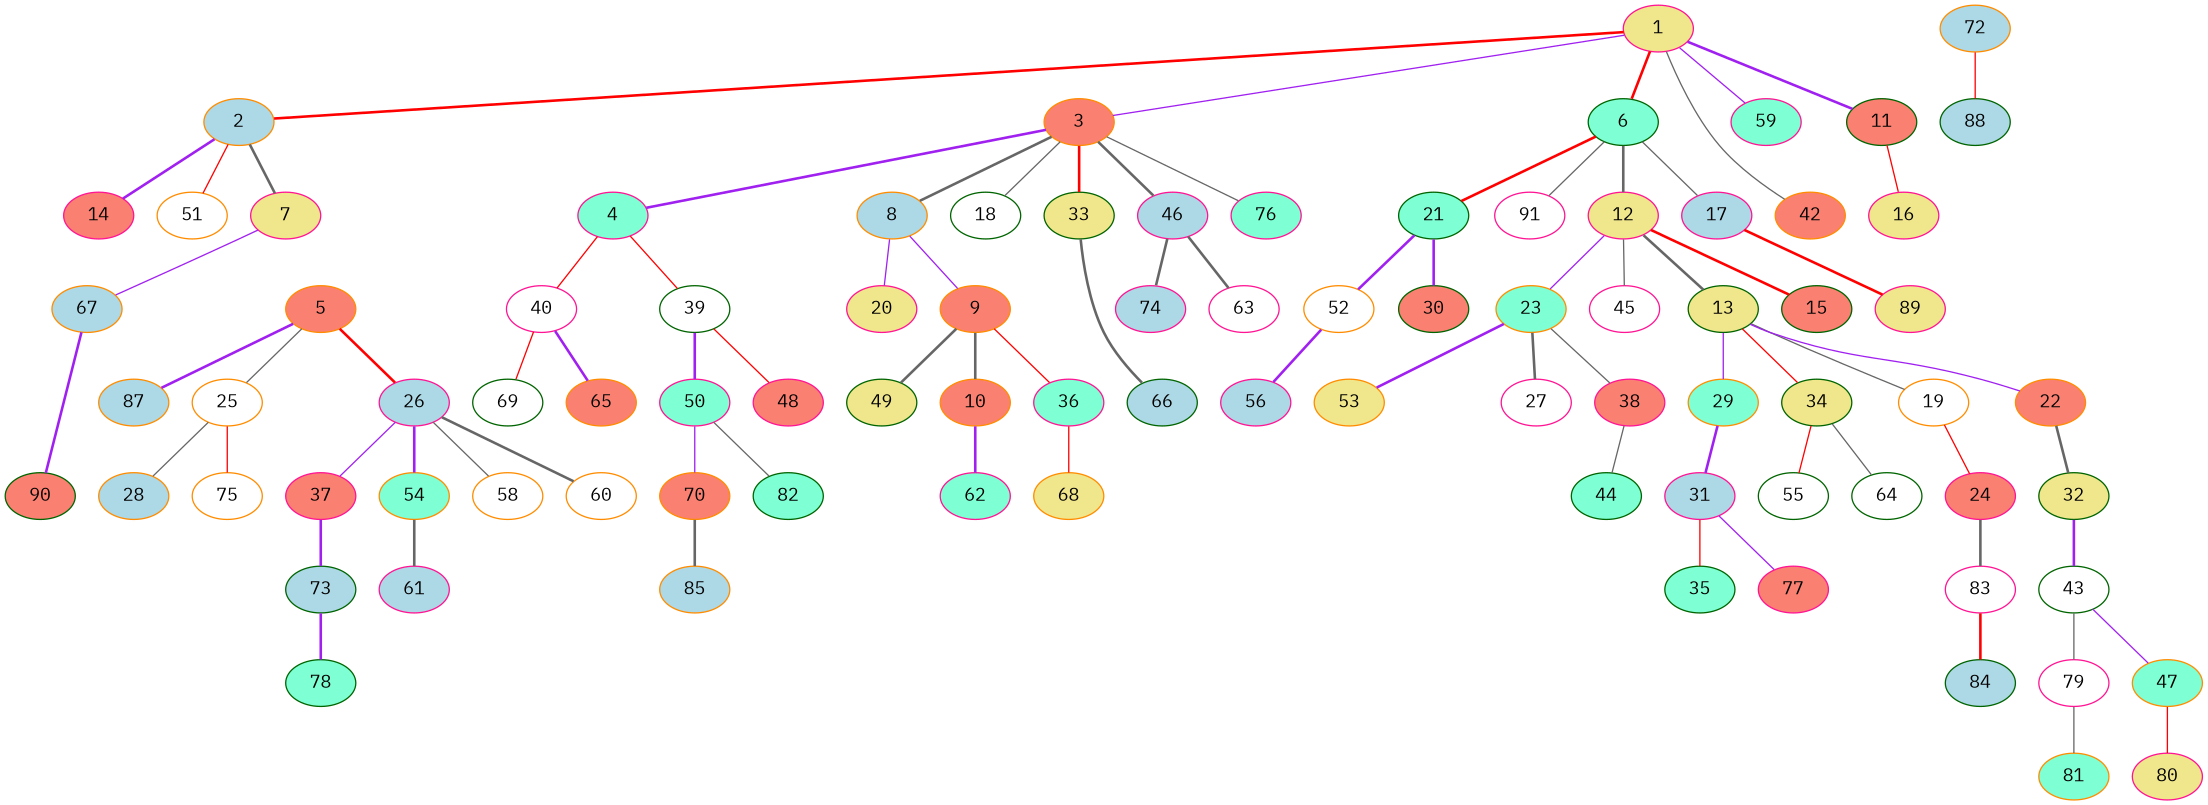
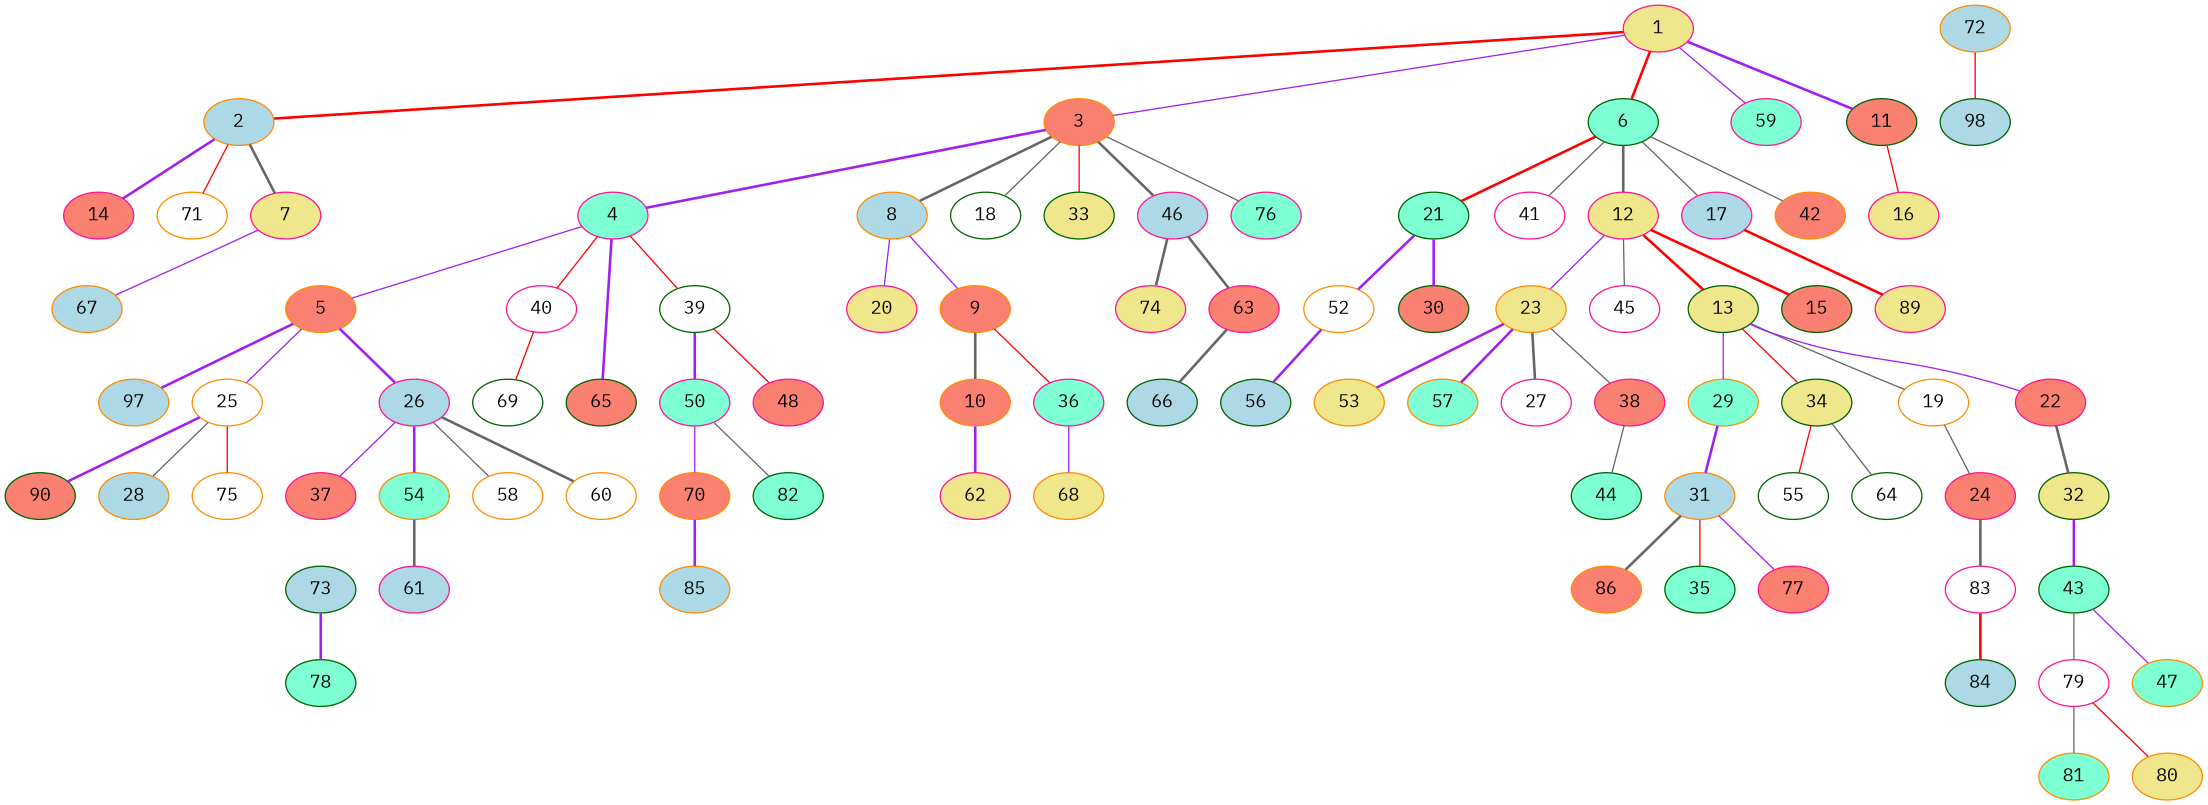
(1975, 122) -> (1975, 122)
(1712, 136) -> (1717, 169)
(1079, 169) -> (1079, 169)
(192, 216) -> (192, 216)
(1530, 216) -> (1530, 216)
none -> (467, 262)
(1673, 263) -> (1673, 263)
(1151, 309) -> (1151, 309)
(1244, 309) -> (1244, 309)
(1531, 309) -> (1531, 309)
(1097, 317) -> (1203, 356)
(274, 356) -> (274, 356)
(367, 356) -> (367, 356)
(571, 356) -> (607, 309)
(64, 403) -> (134, 449)
(134, 403) -> (134, 403)
(601, 403) -> (601, 403)
(882, 403) -> none
(1256, 403) -> (1256, 403)
none -> (1443, 403)
(2051, 403) -> (2051, 403)
(1069, 449) -> (1069, 449)
(1957, 449) -> (1957, 449)
(975, 496) -> (975, 496)
(1700, 496) -> (1700, 496)
(321, 543) -> none
(695, 543) -> (695, 543)
none -> (1606, 590)
(2074, 590) -> (2074, 590)
(2167, 730) -> (2120, 730)
(2167, 777) -> (2167, 777)
